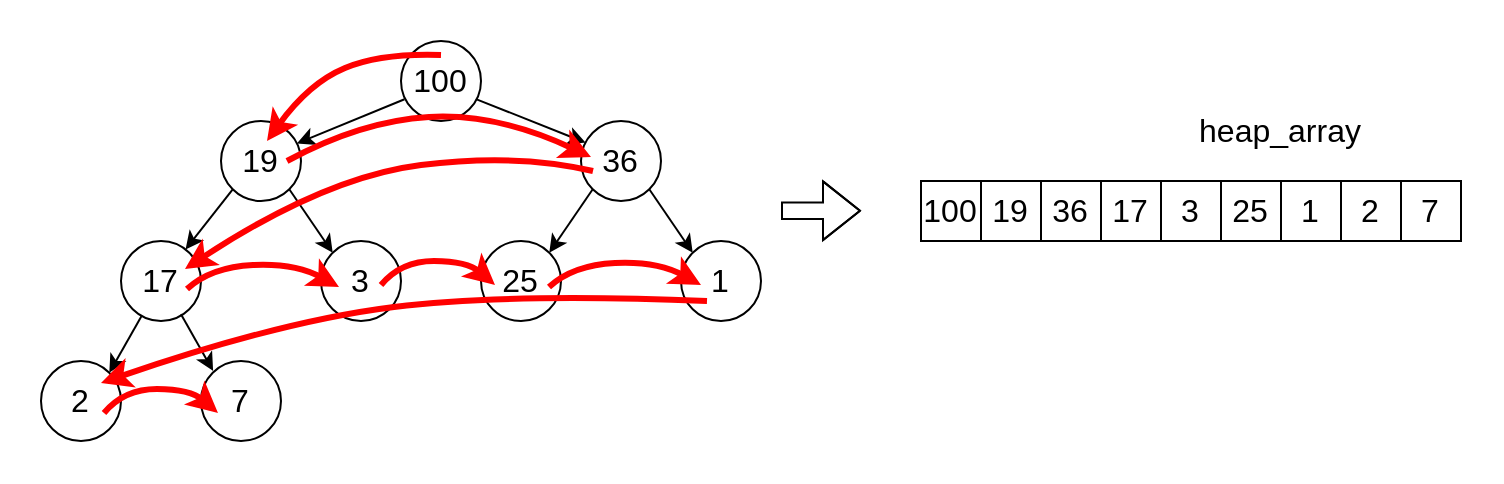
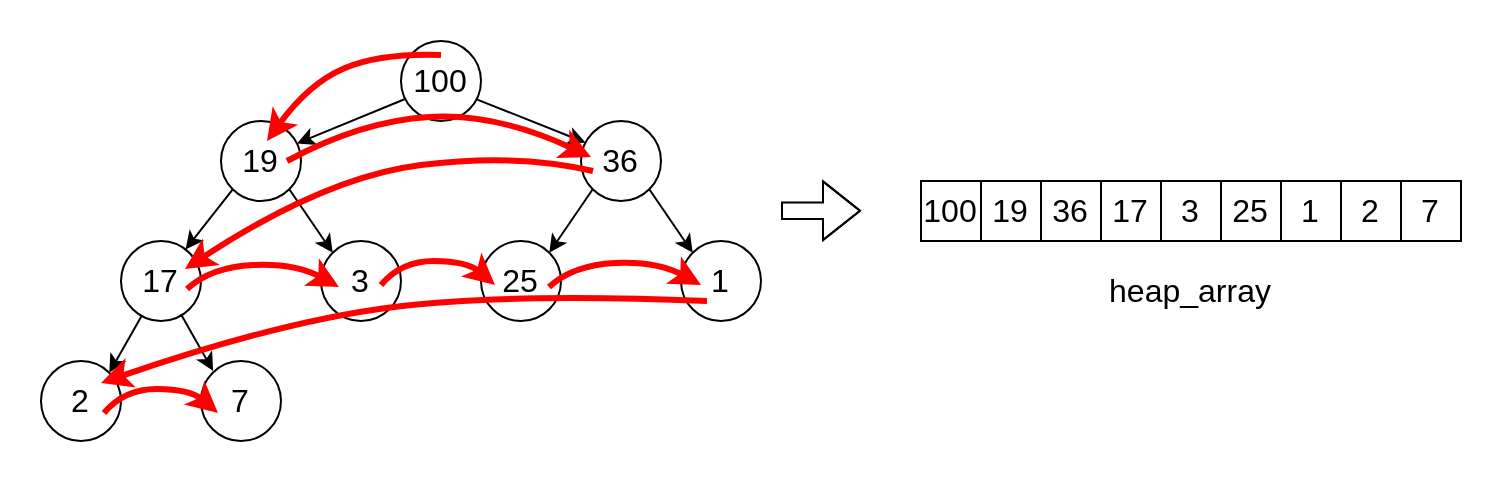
(1281, 131) -> (1191, 291)
